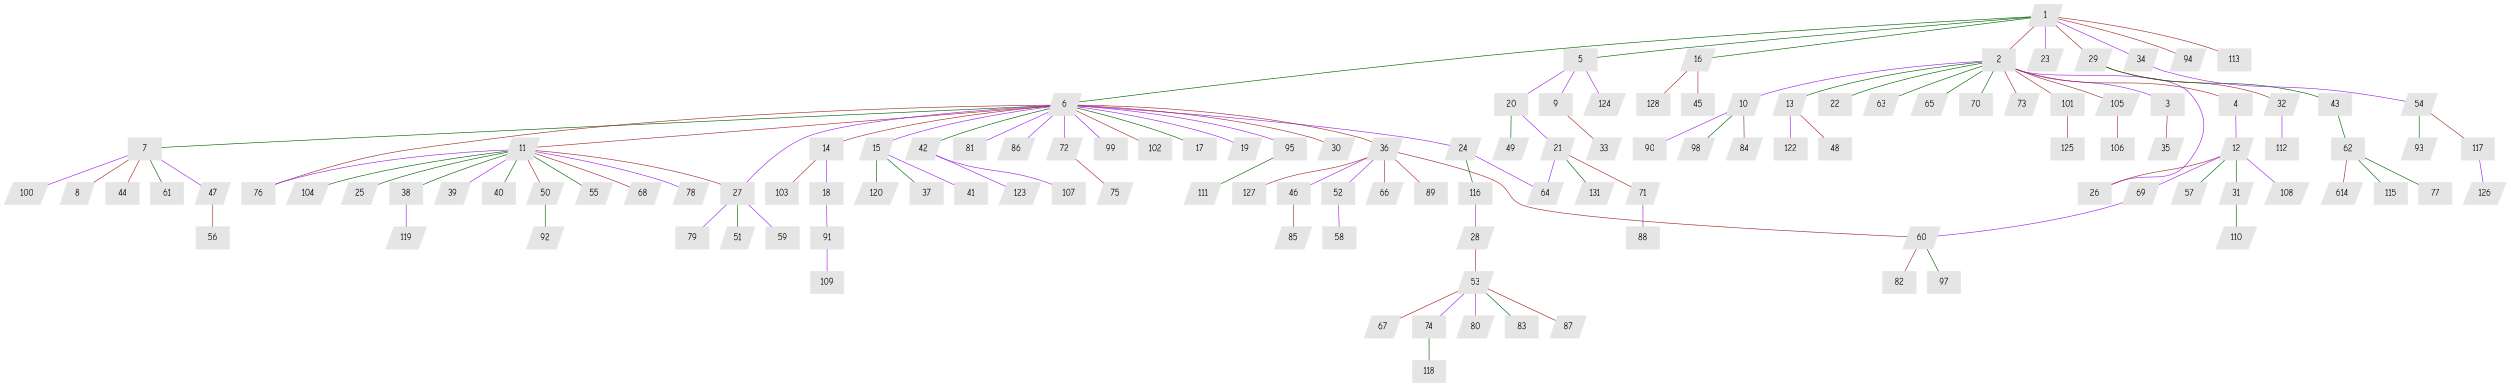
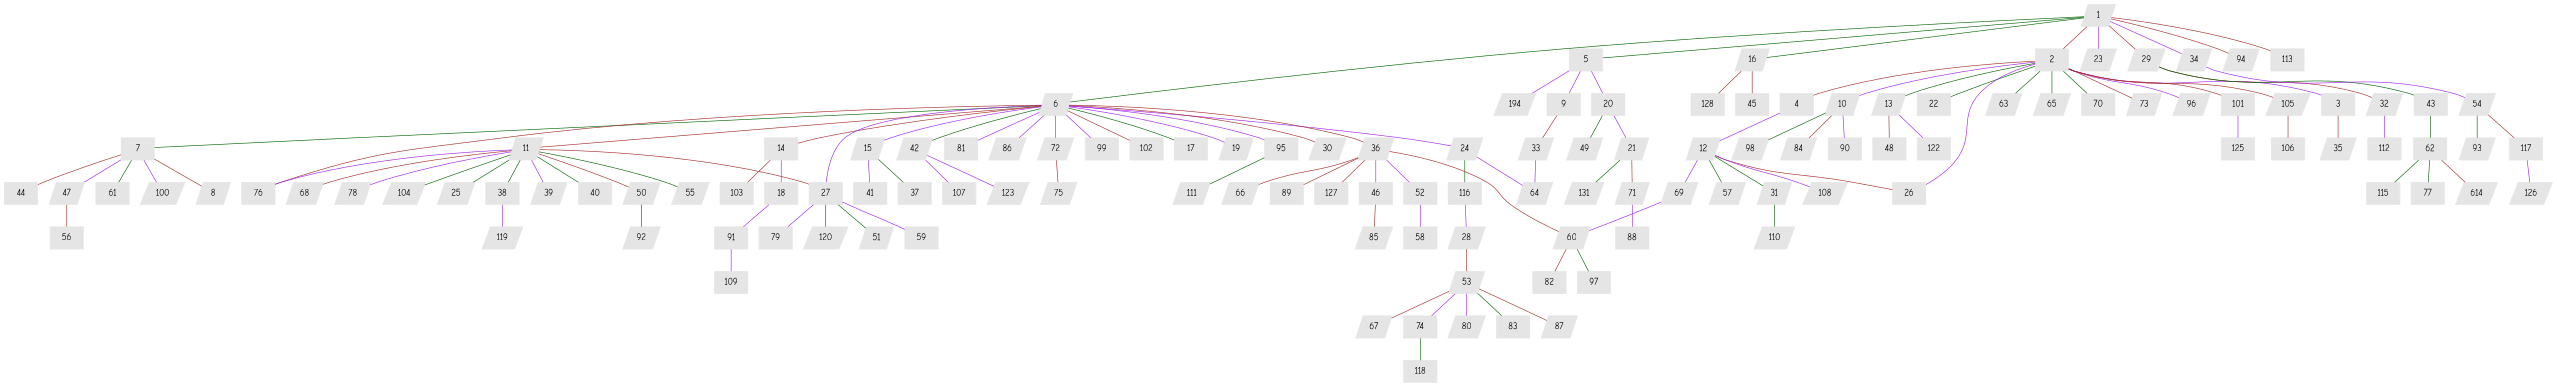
(1605, 104) -> (1515, 104)
none -> (2192, 104)
(2068, 127) -> (2238, 127)
(877, 171) -> (826, 216)
(1551, 171) -> (1535, 171)
